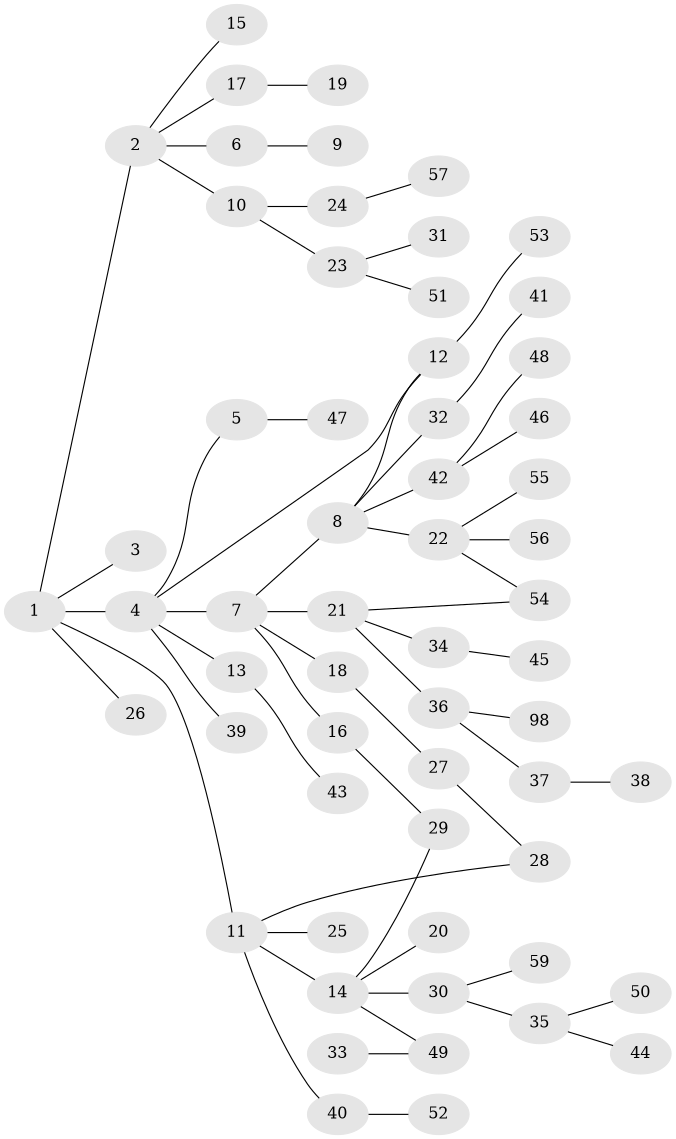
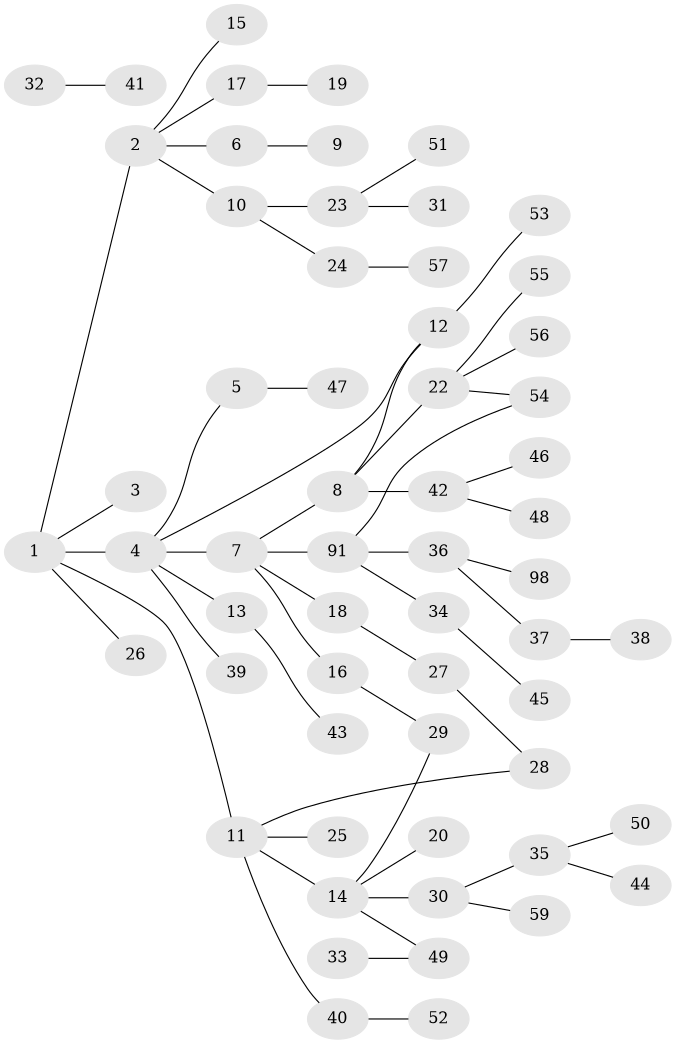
(388, 471) -> none
(338, 612) -> (338, 552)
